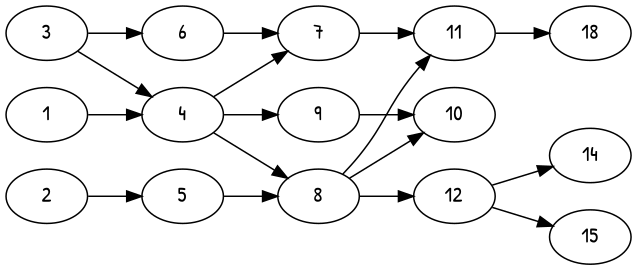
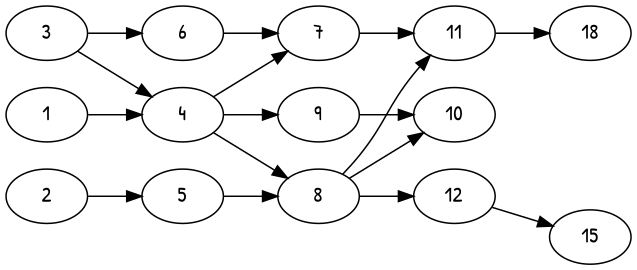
(590, 156) -> none
